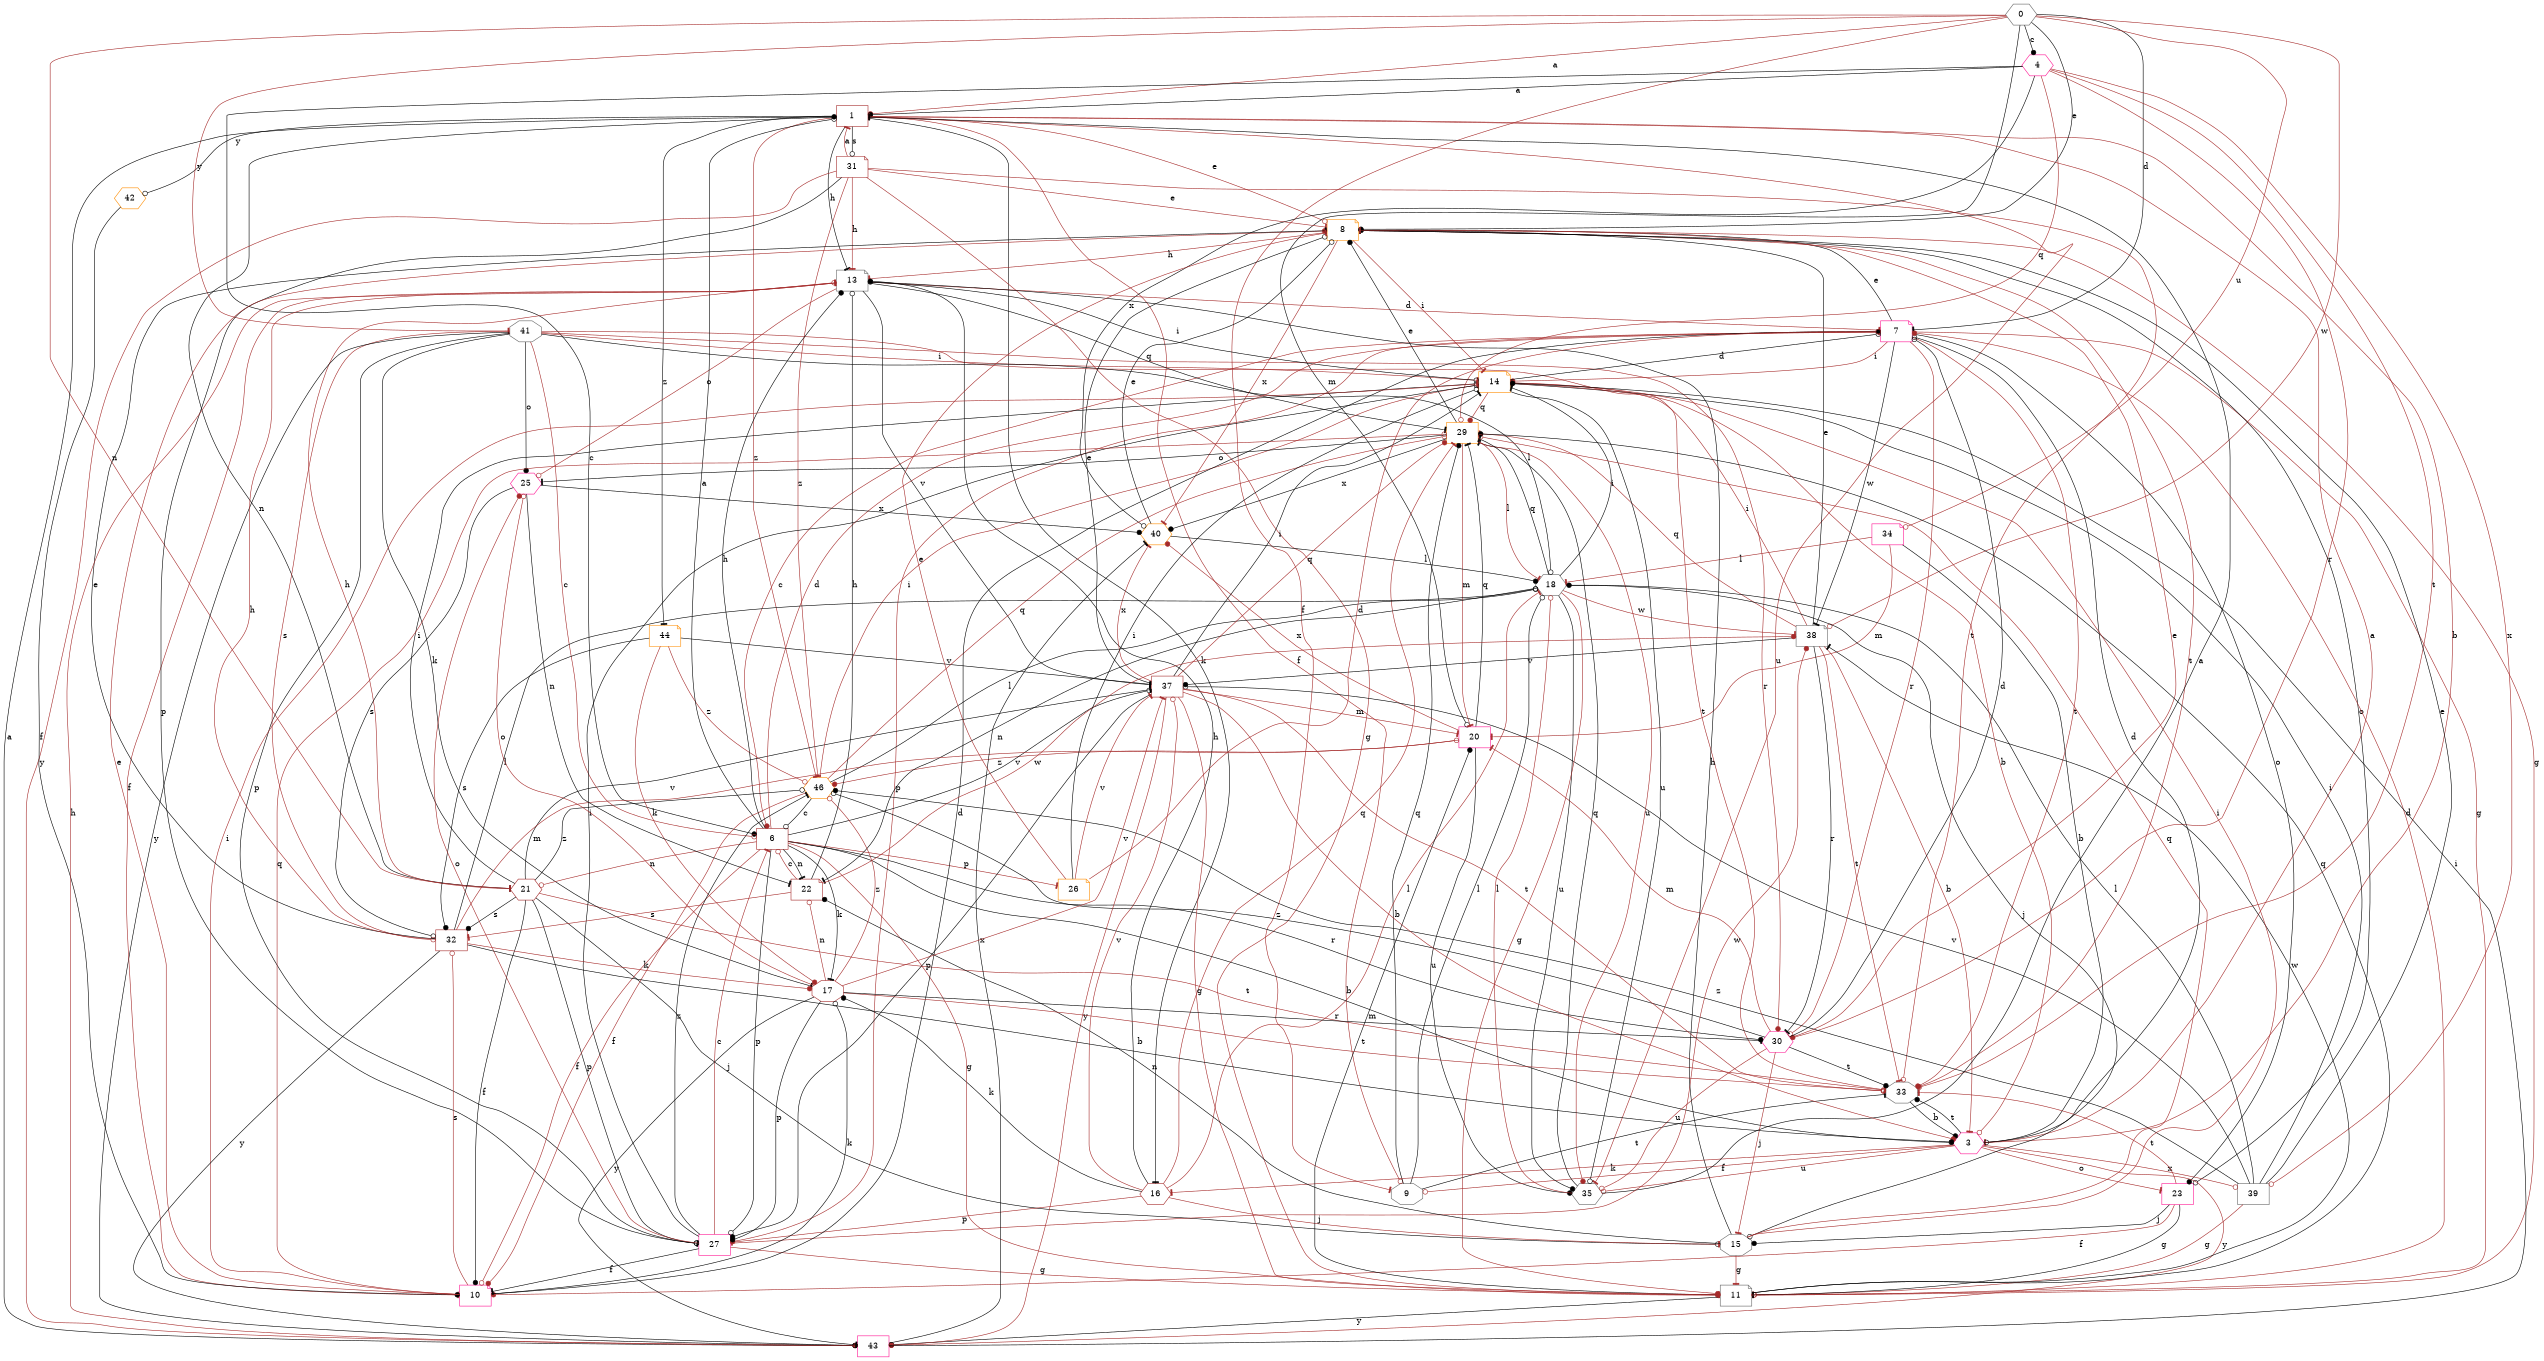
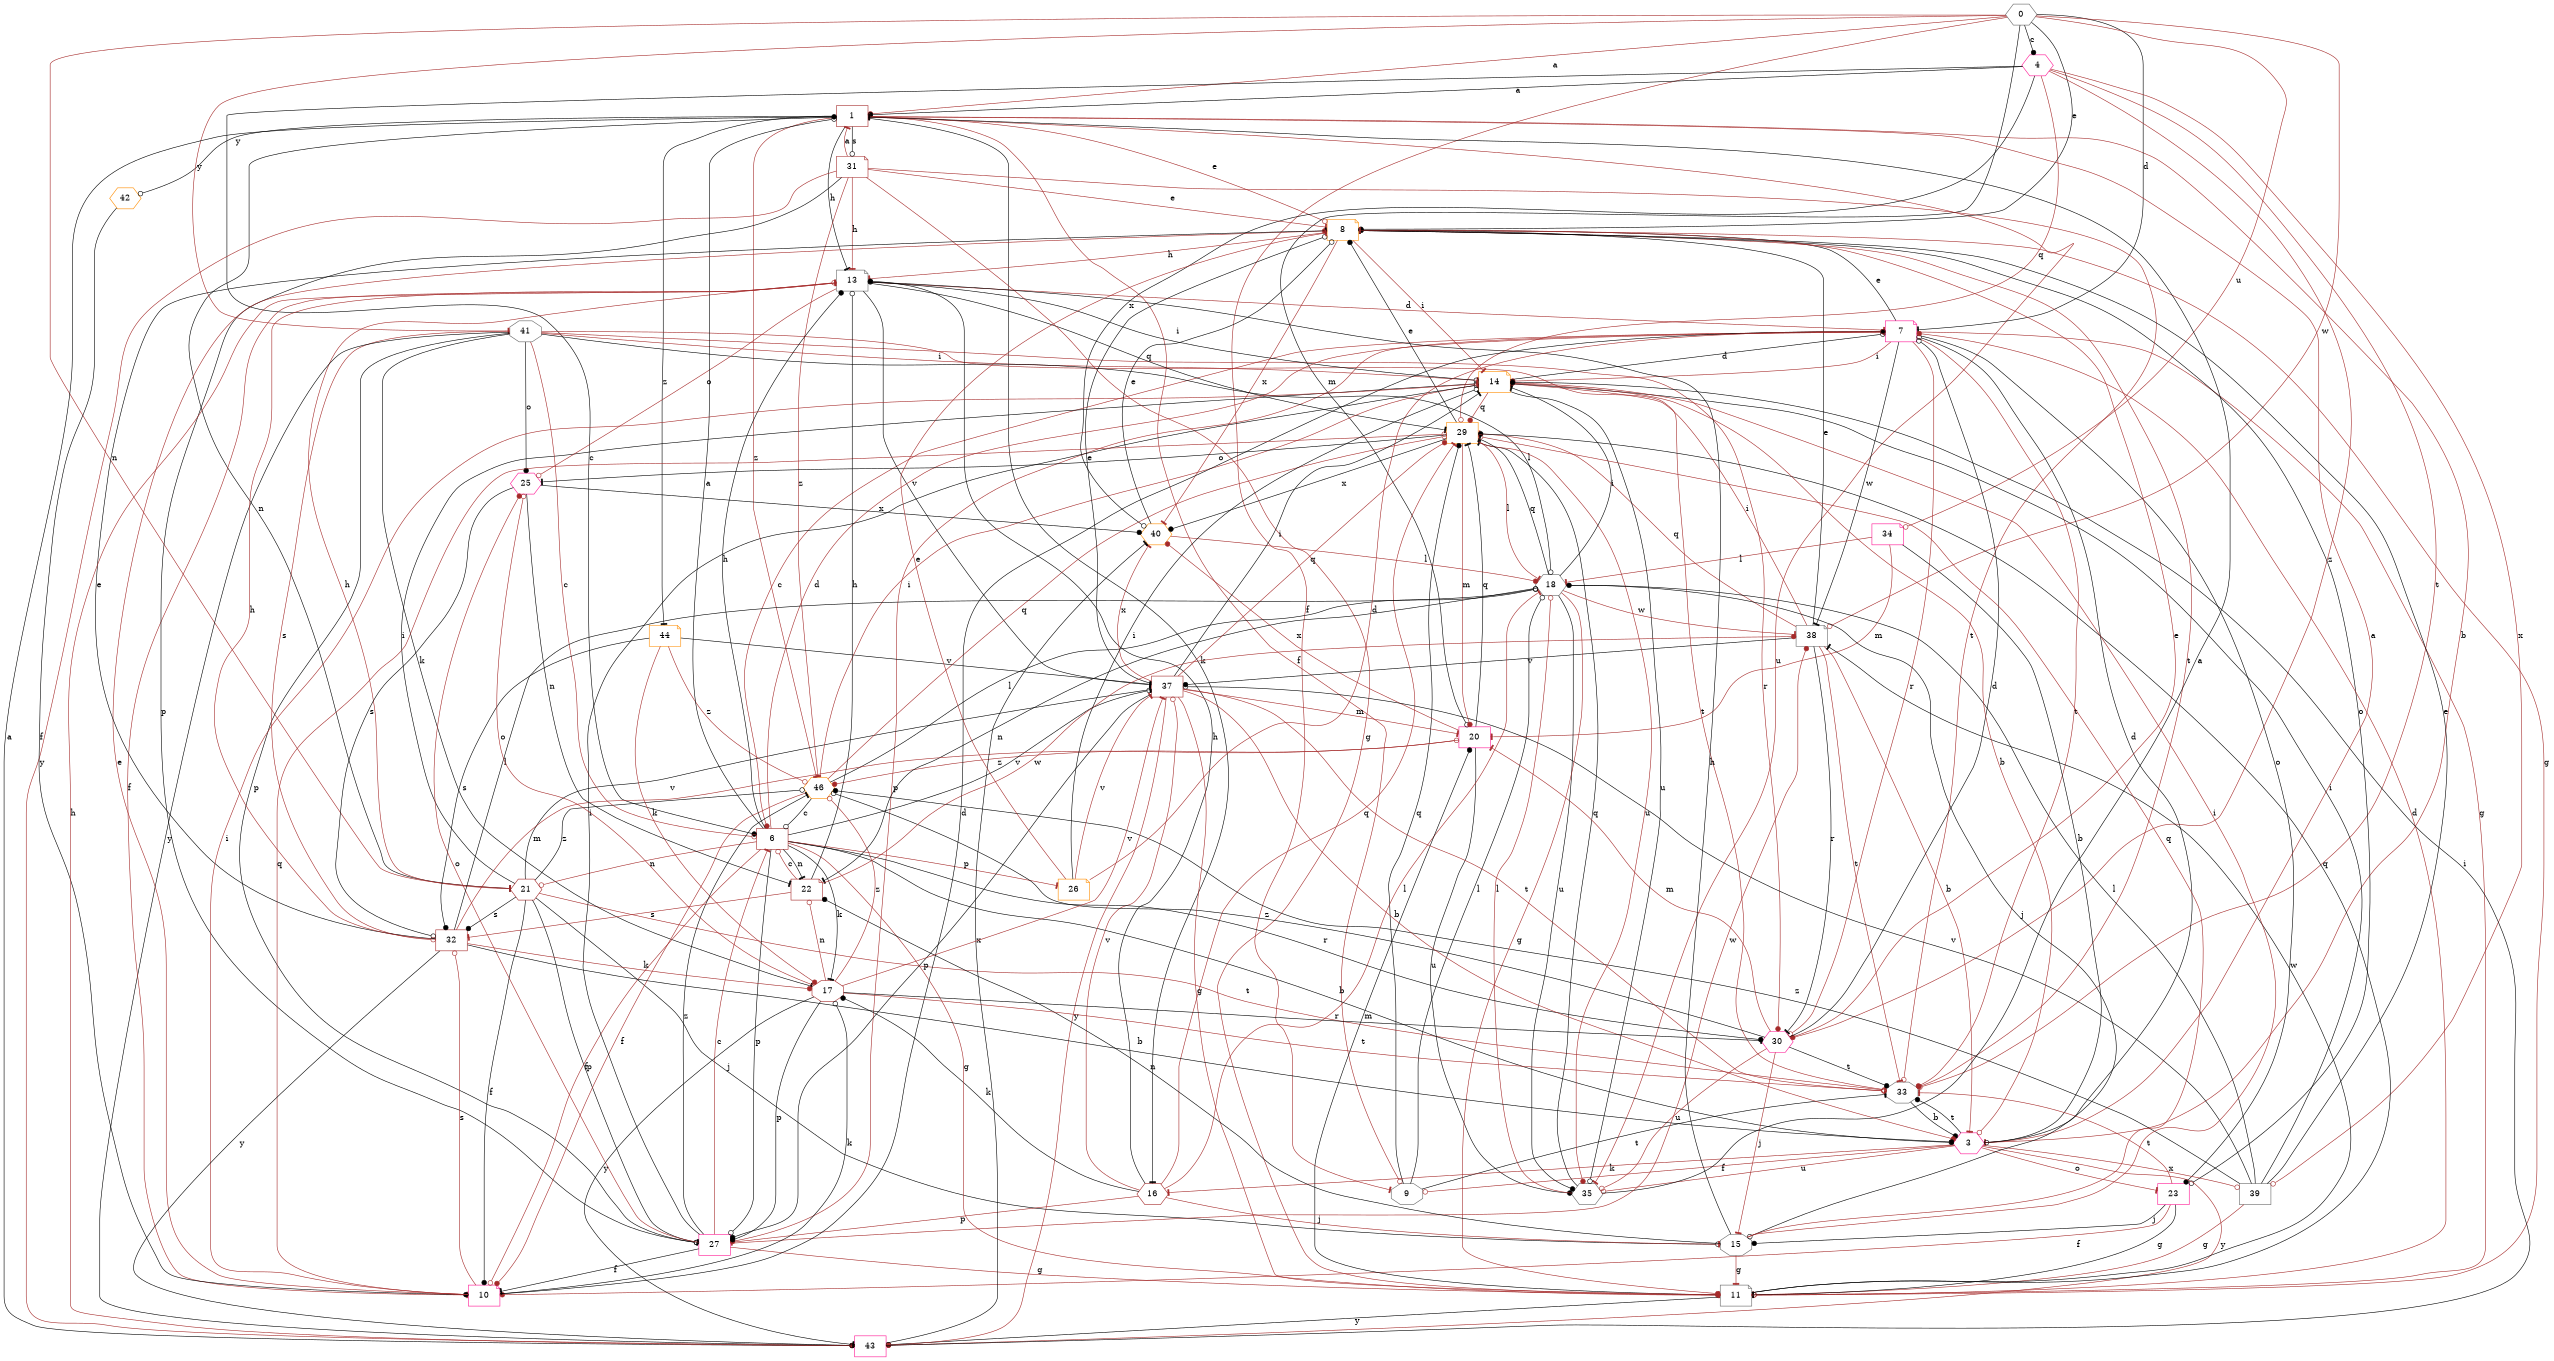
(1352, 555) -> (1352, 555)
(2330, 560) -> (2330, 560)
(1462, 584) -> (1462, 583)
